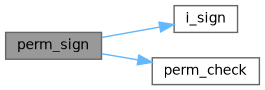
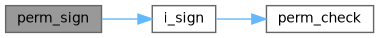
(120, 57) -> (234, 19)
